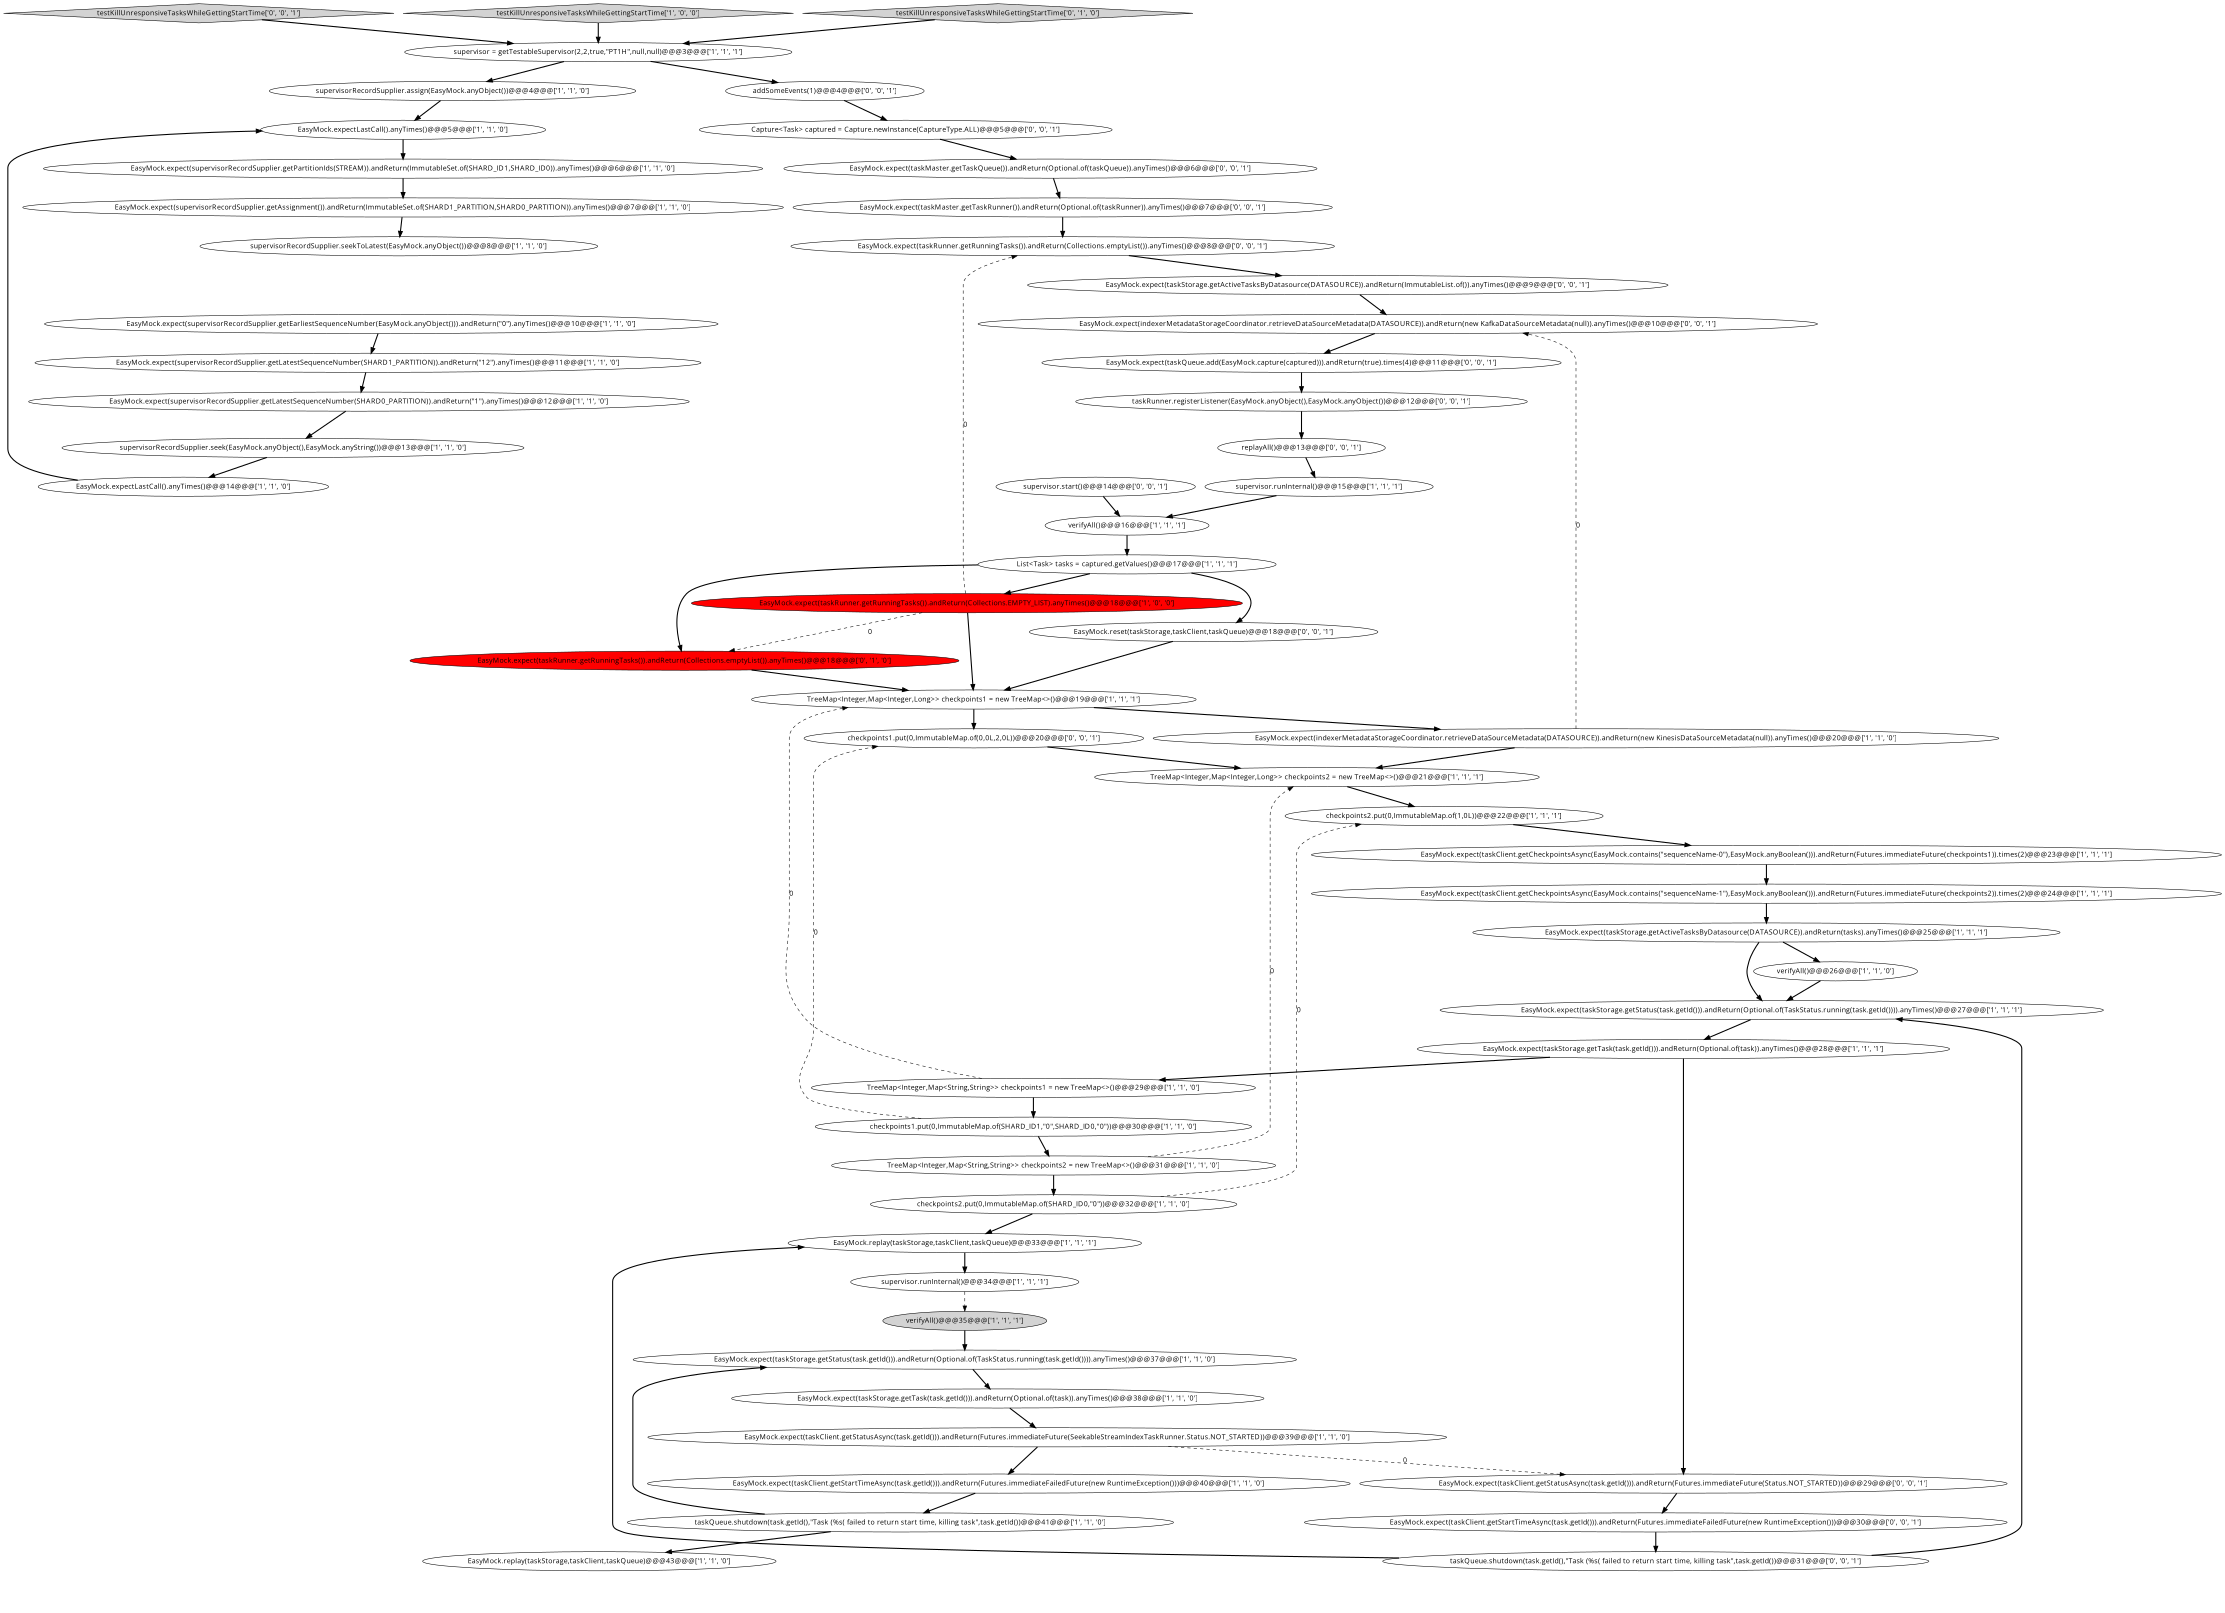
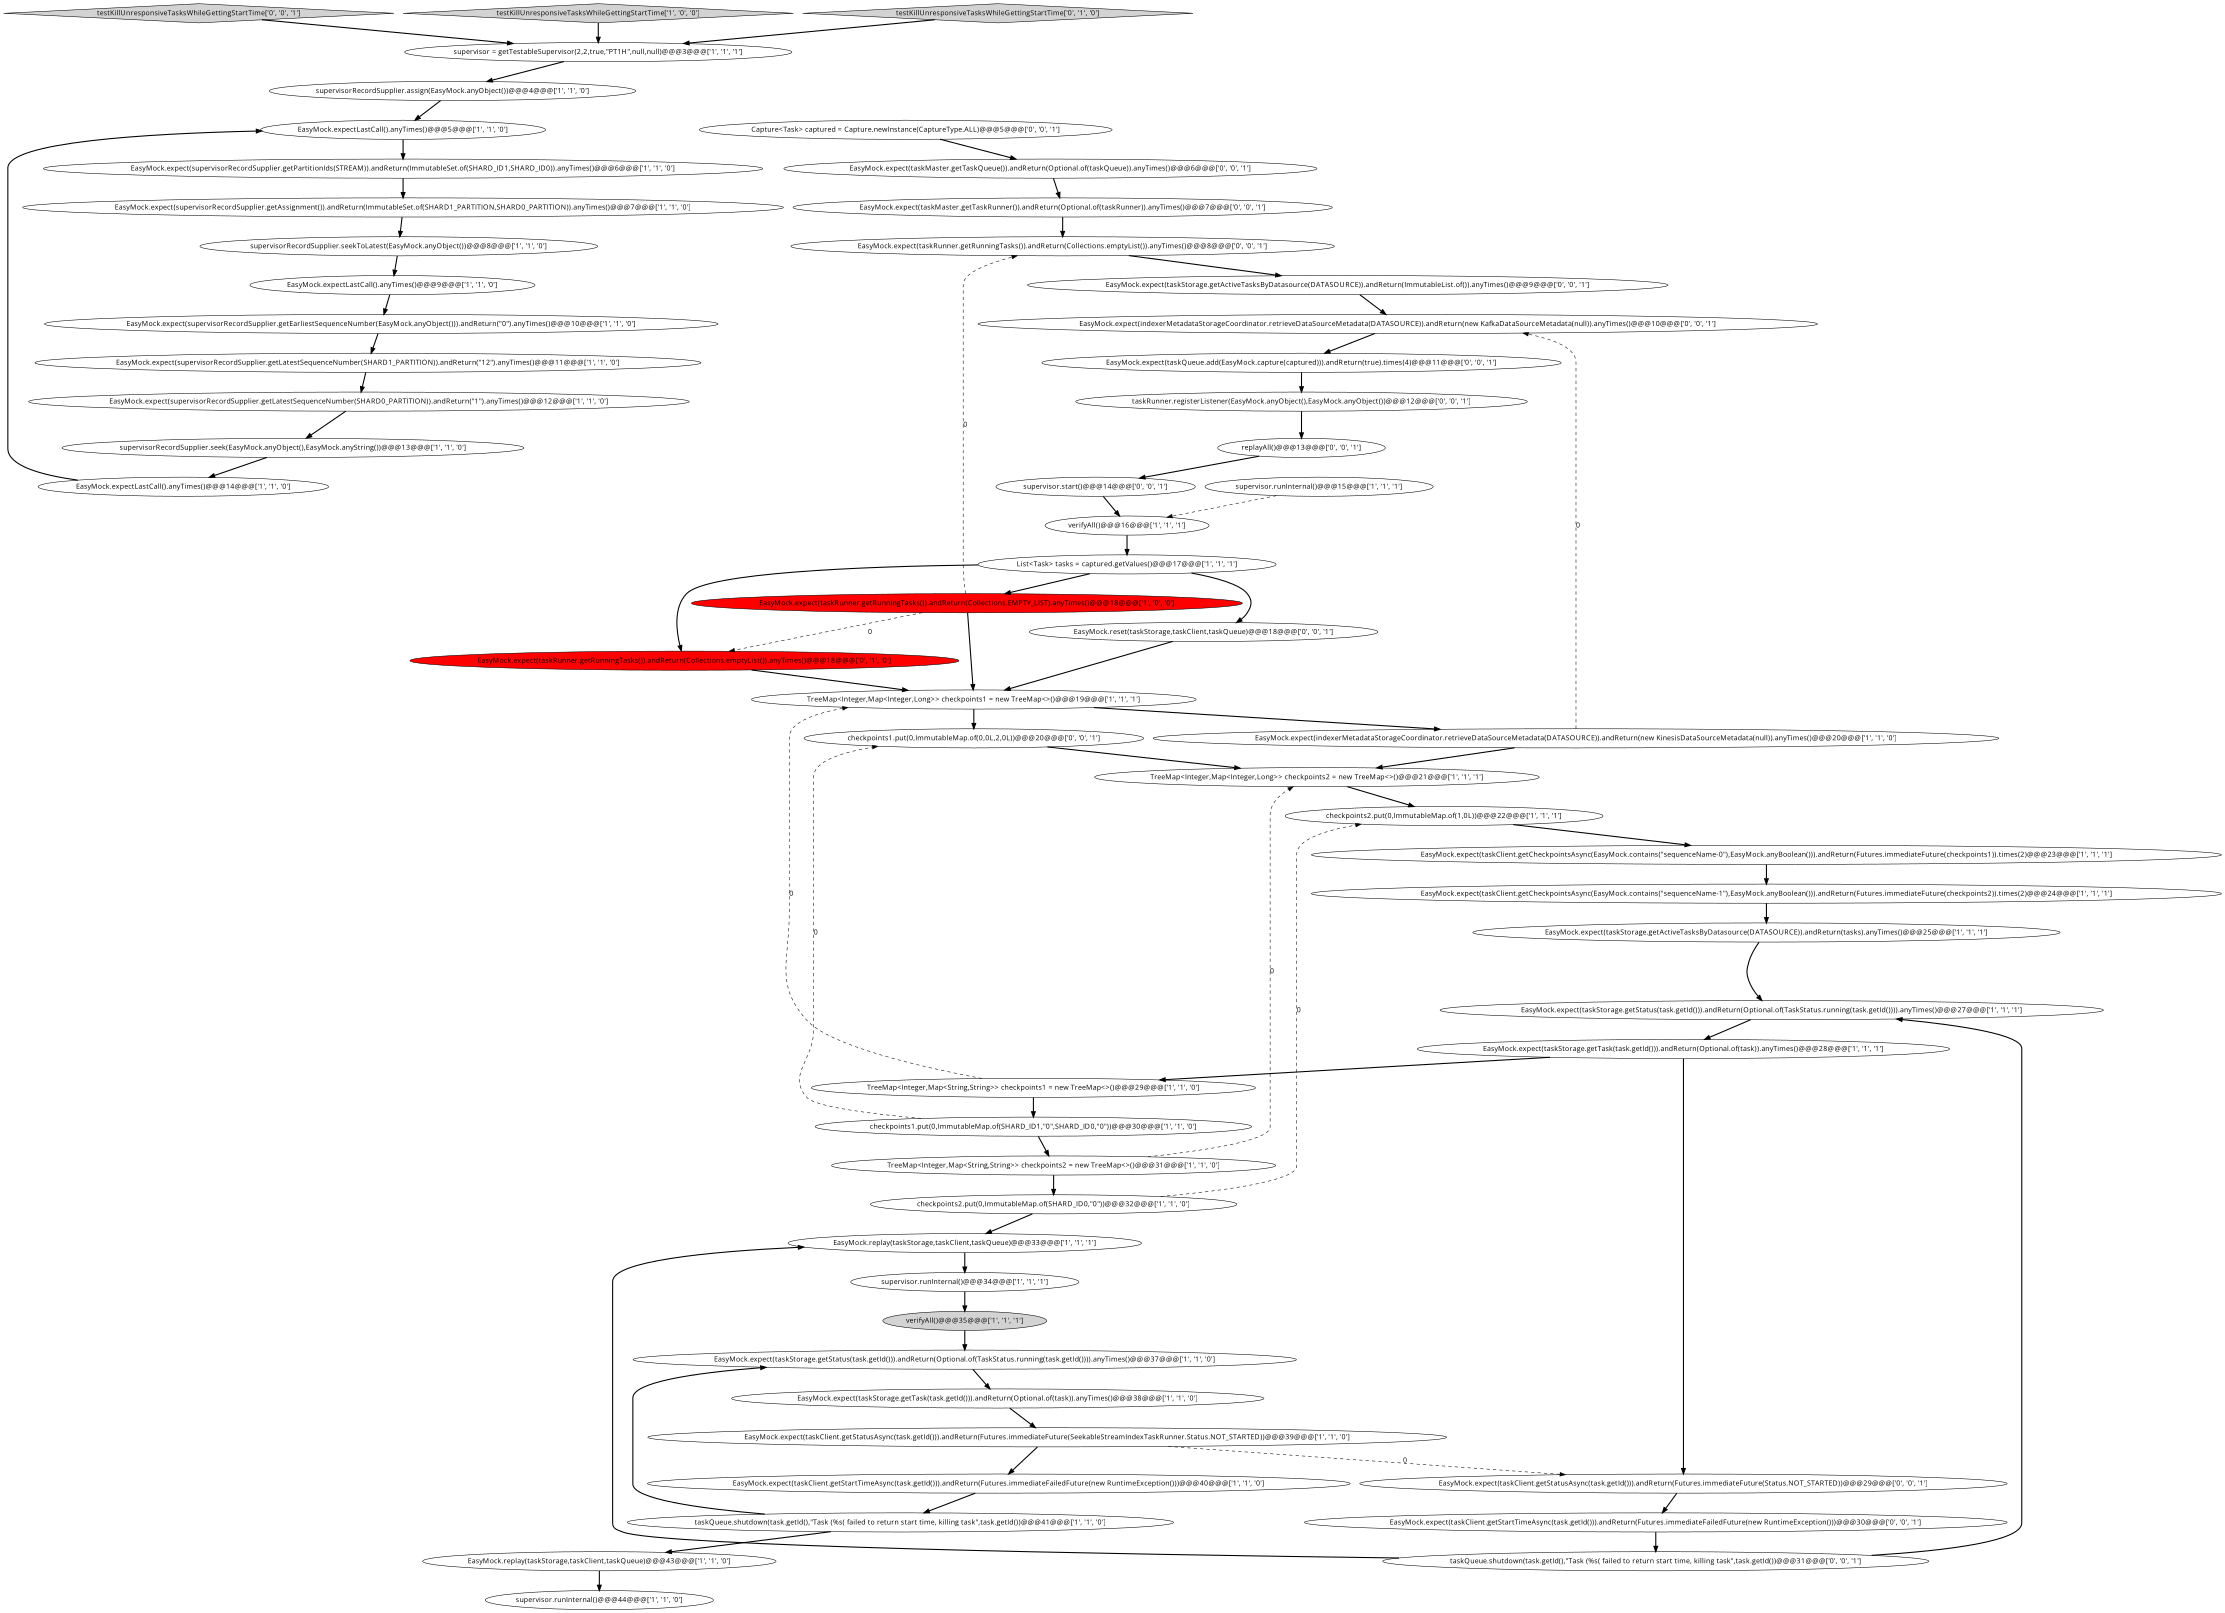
(825, 91) -> none
none -> (392, 285)
(1309, 465) -> (1202, 467)
(1224, 506) -> (1224, 506)
(1836, 971) -> none
(965, 1299) -> (965, 1299)
none -> (599, 1600)
